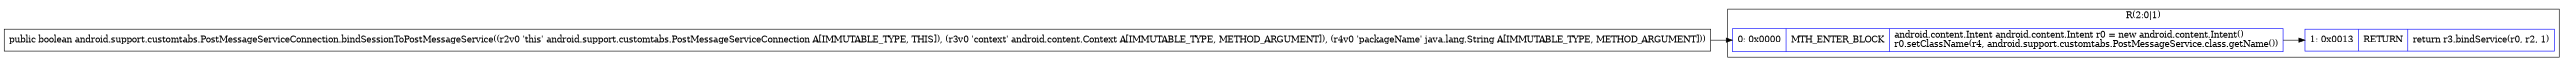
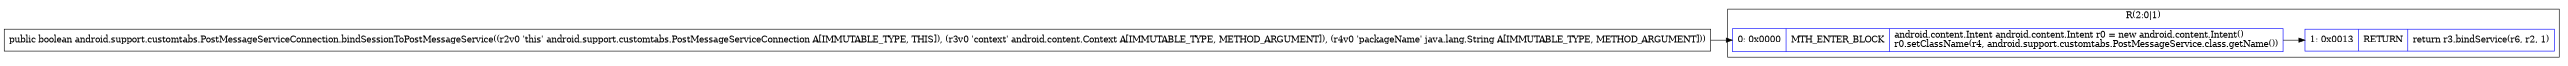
(2481, 40) -> (2481, 40)
